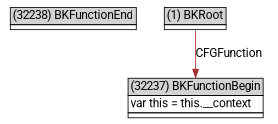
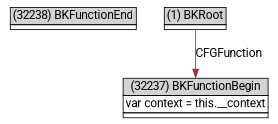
(191, 104) -> (196, 104)
